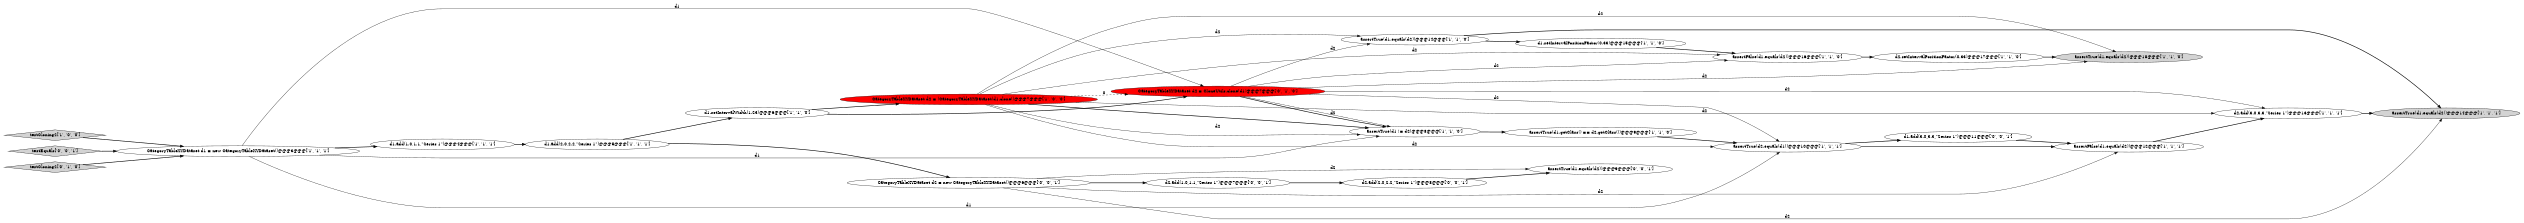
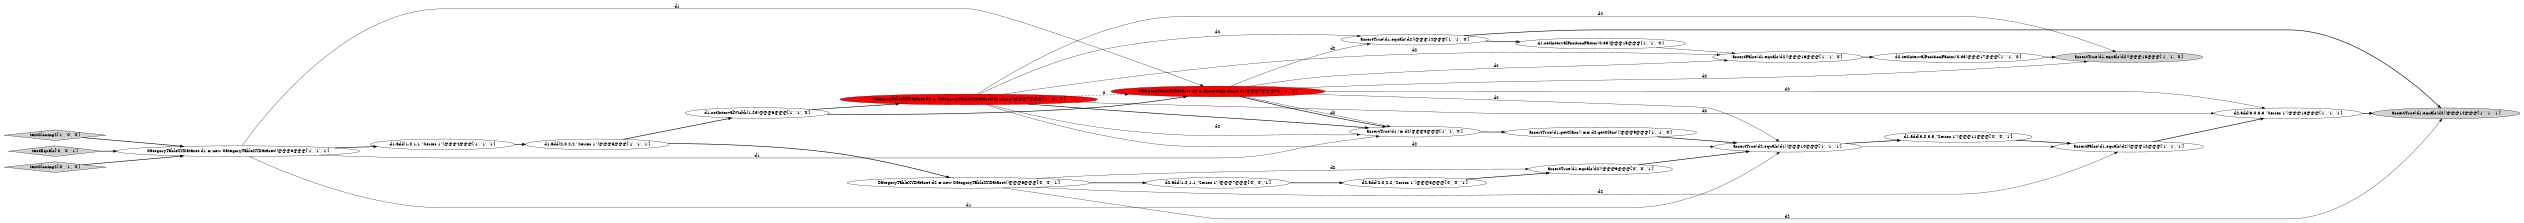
(1694, 50) -> (1694, 50)
(1956, 147) -> (1956, 147)
none -> (1692, 158)
